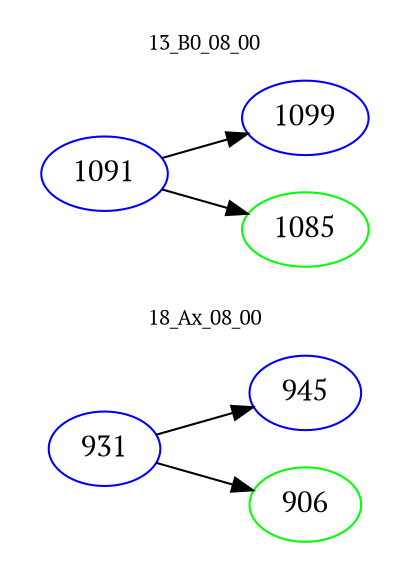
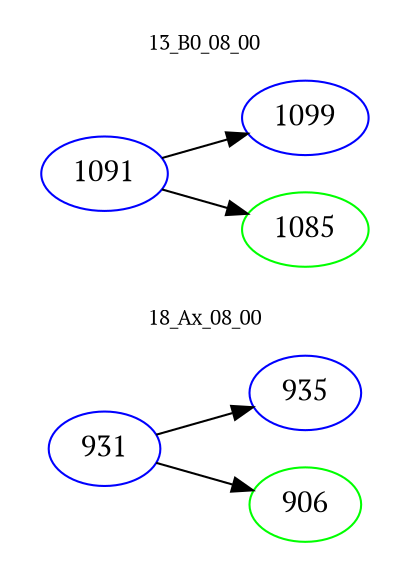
(305, 393) -> (305, 393)
